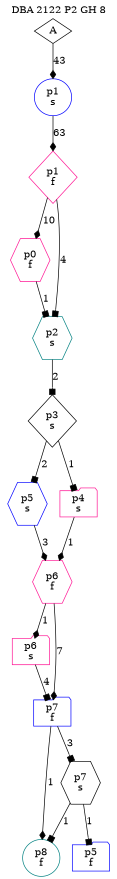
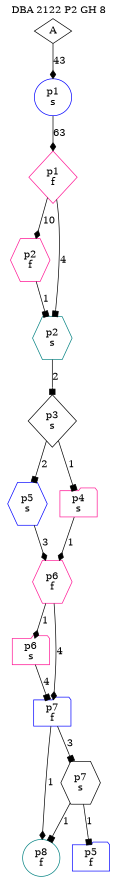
(30, 260) -> (30, 260)
(60, 652) -> (60, 652)
